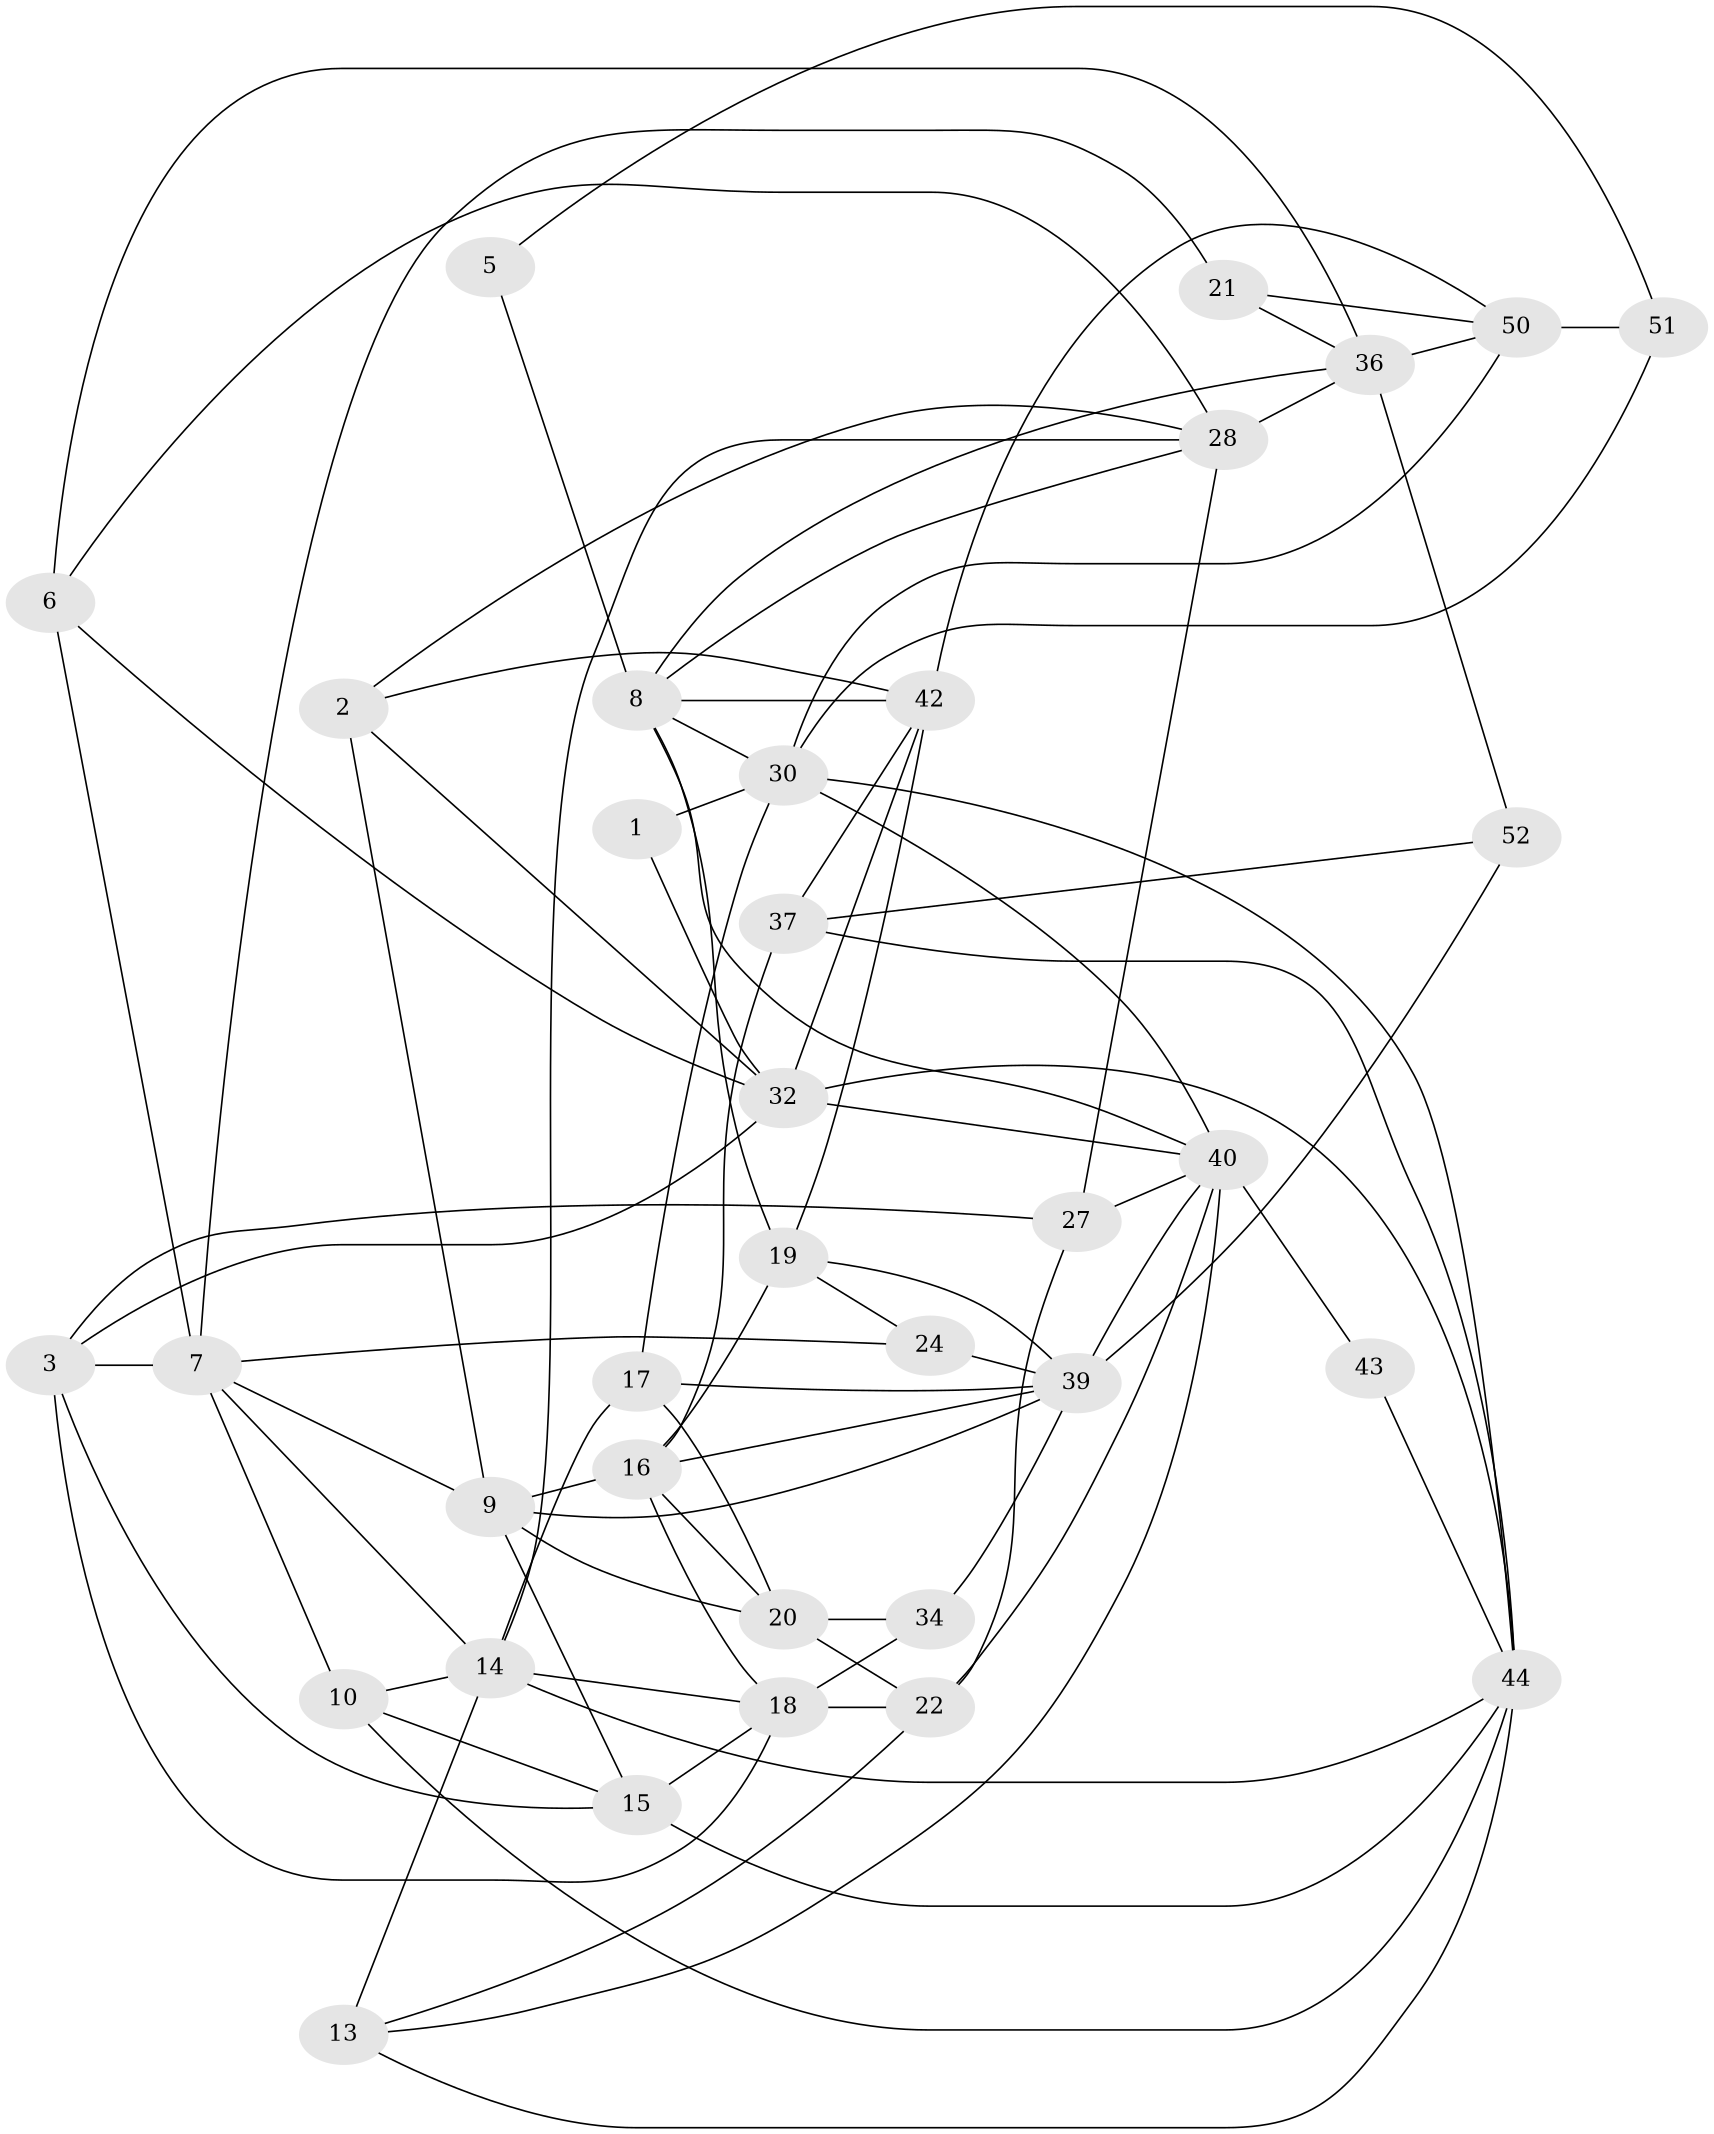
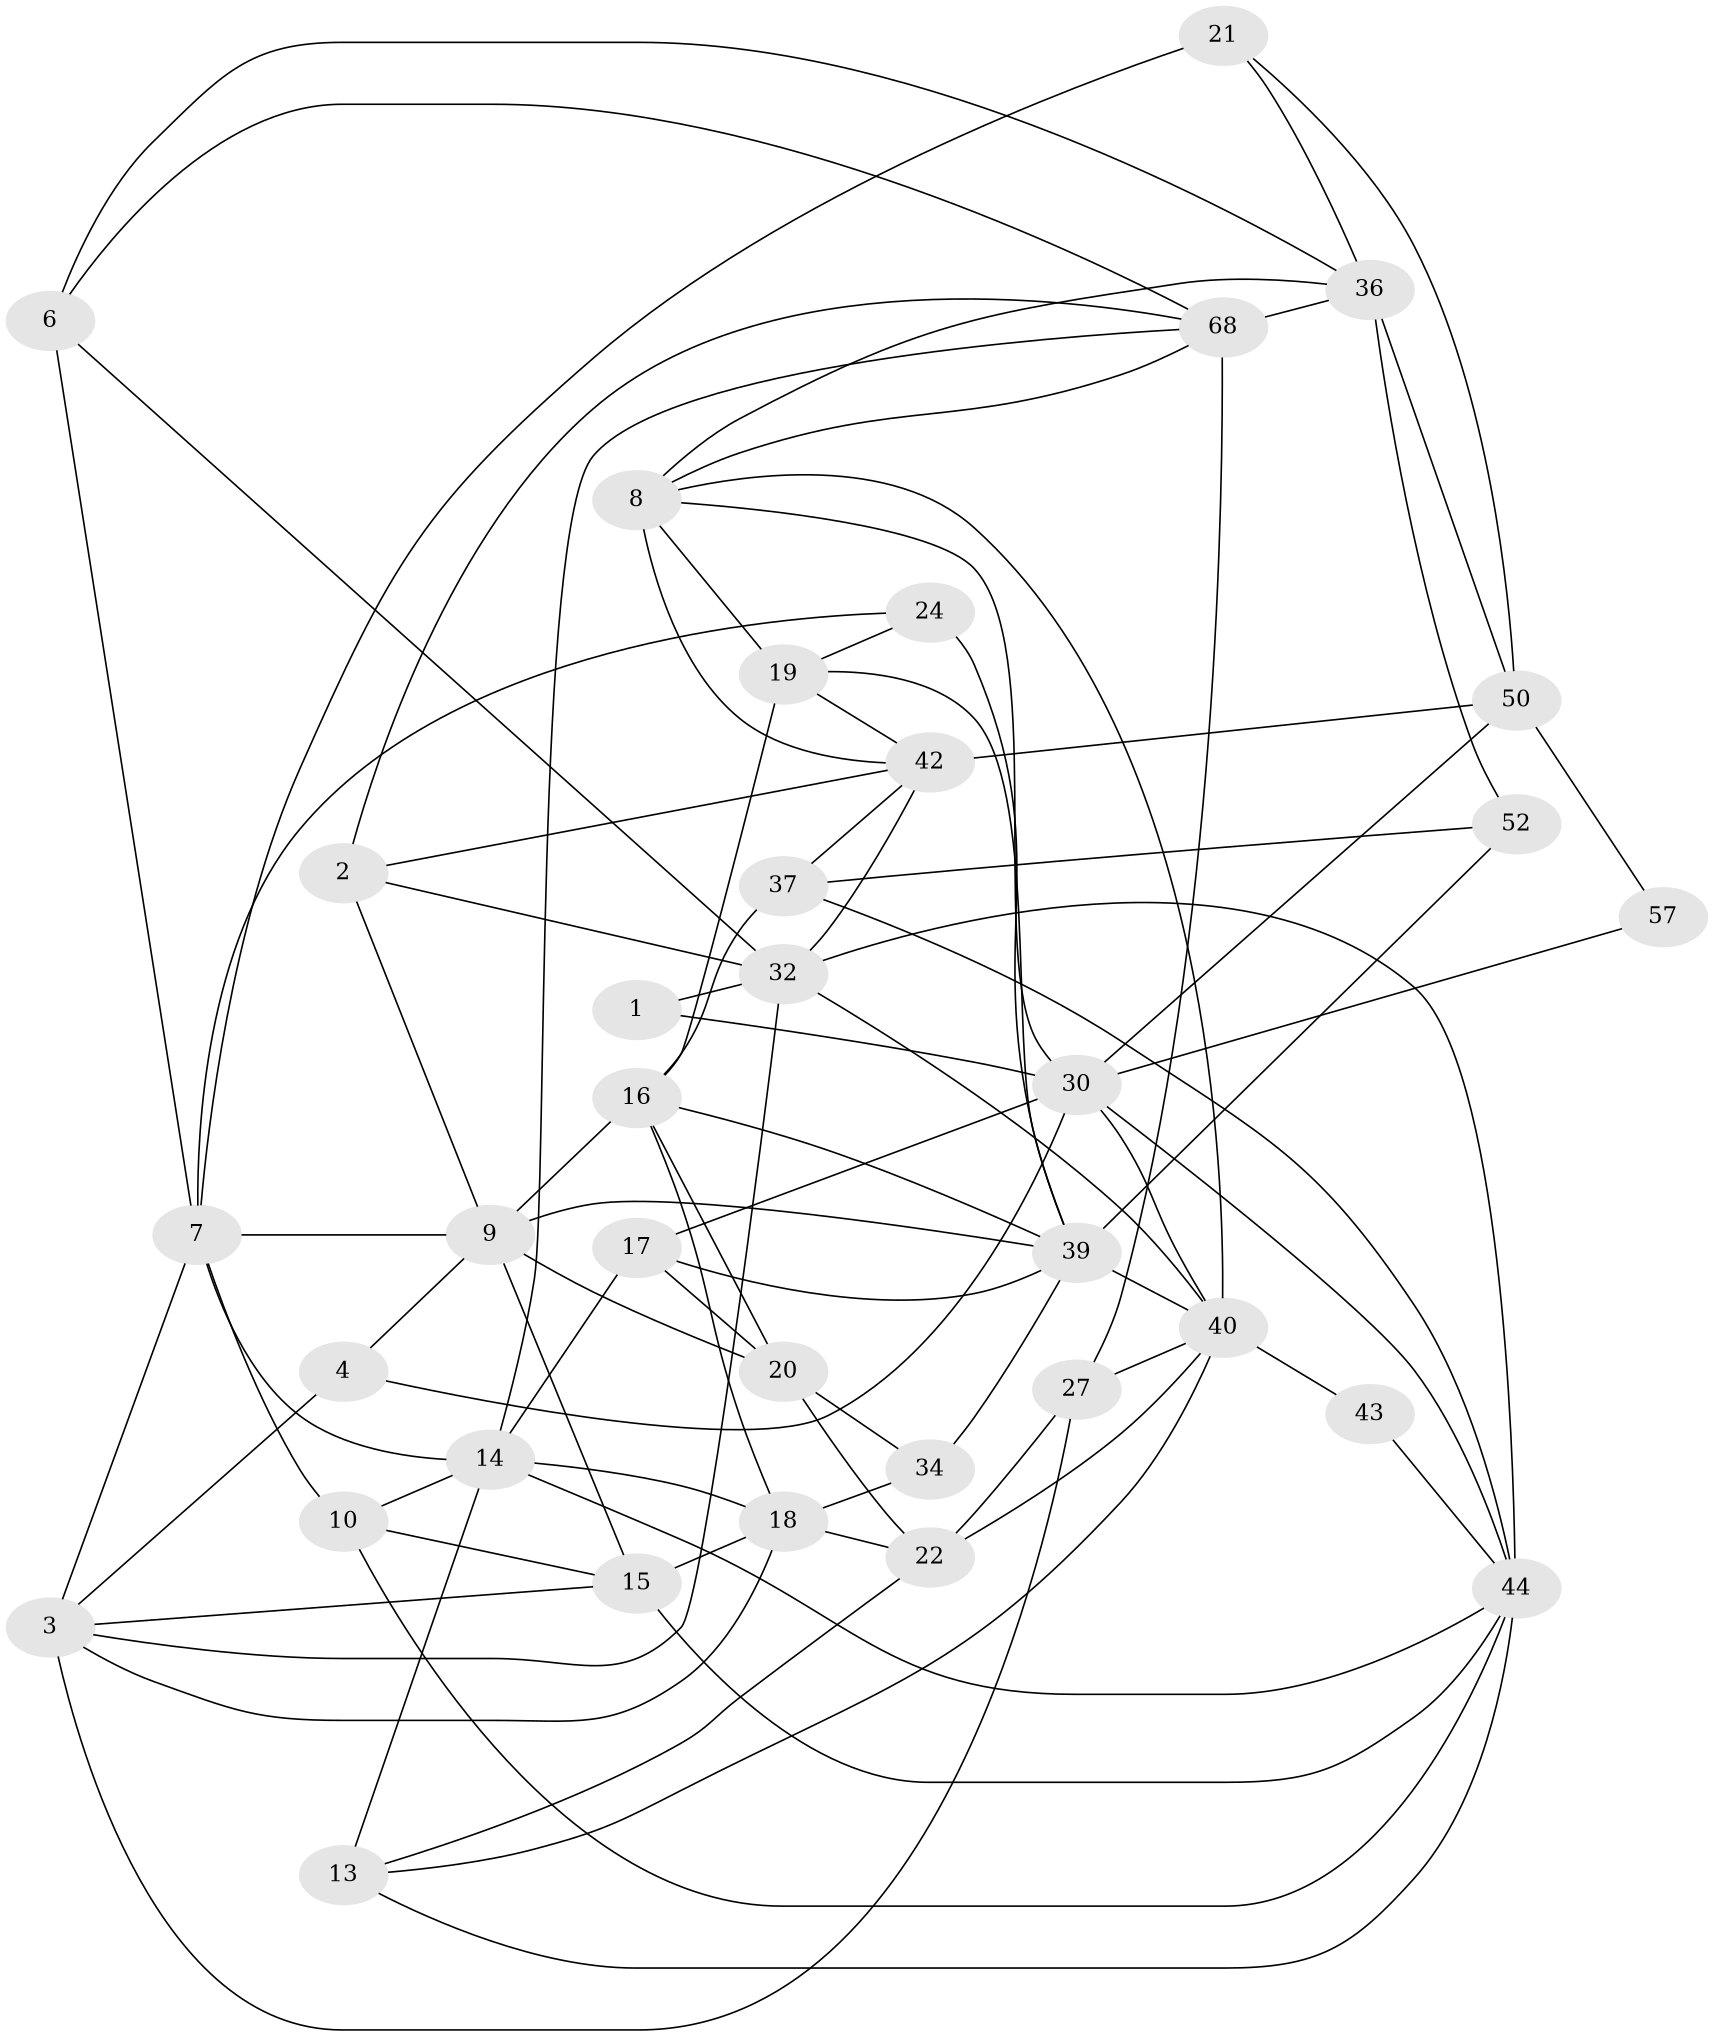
(490, 267) -> none
(1663, 327) -> (1663, 917)
(1224, 440) -> (1224, 327)
none -> (344, 1372)
